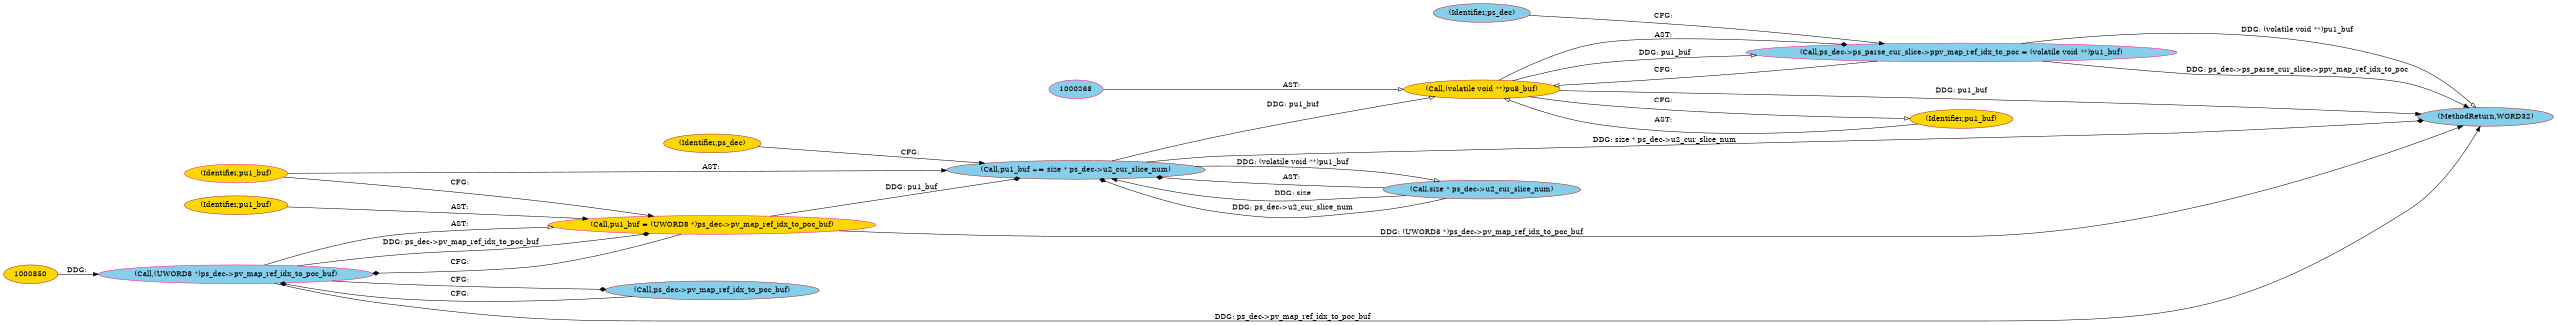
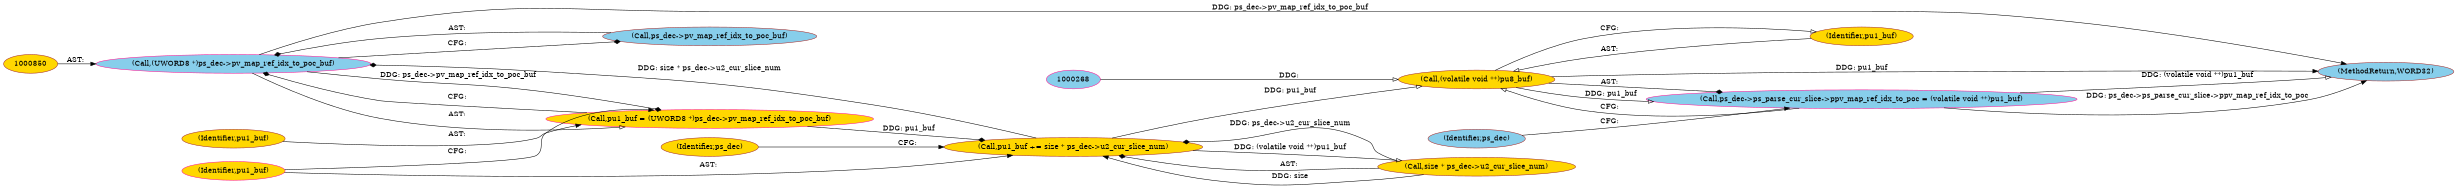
(1293, 85) -> (1290, 76)
(1782, 142) -> (708, 83)
(1076, 170) -> (1073, 147)
(1482, 190) -> (1477, 167)
(1656, 236) -> none
(78, 270) -> (77, 60)
(461, 294) -> (458, 28)
